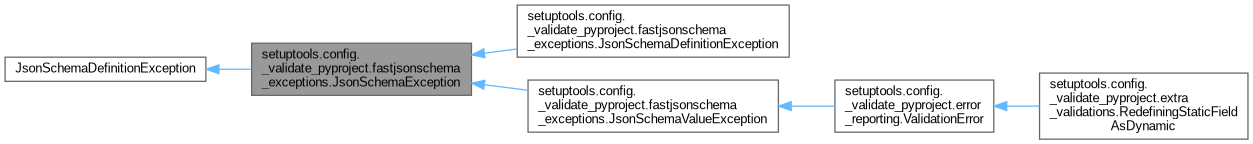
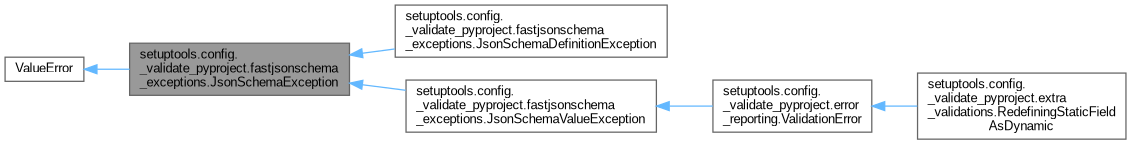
(105, 69) -> (44, 69)
